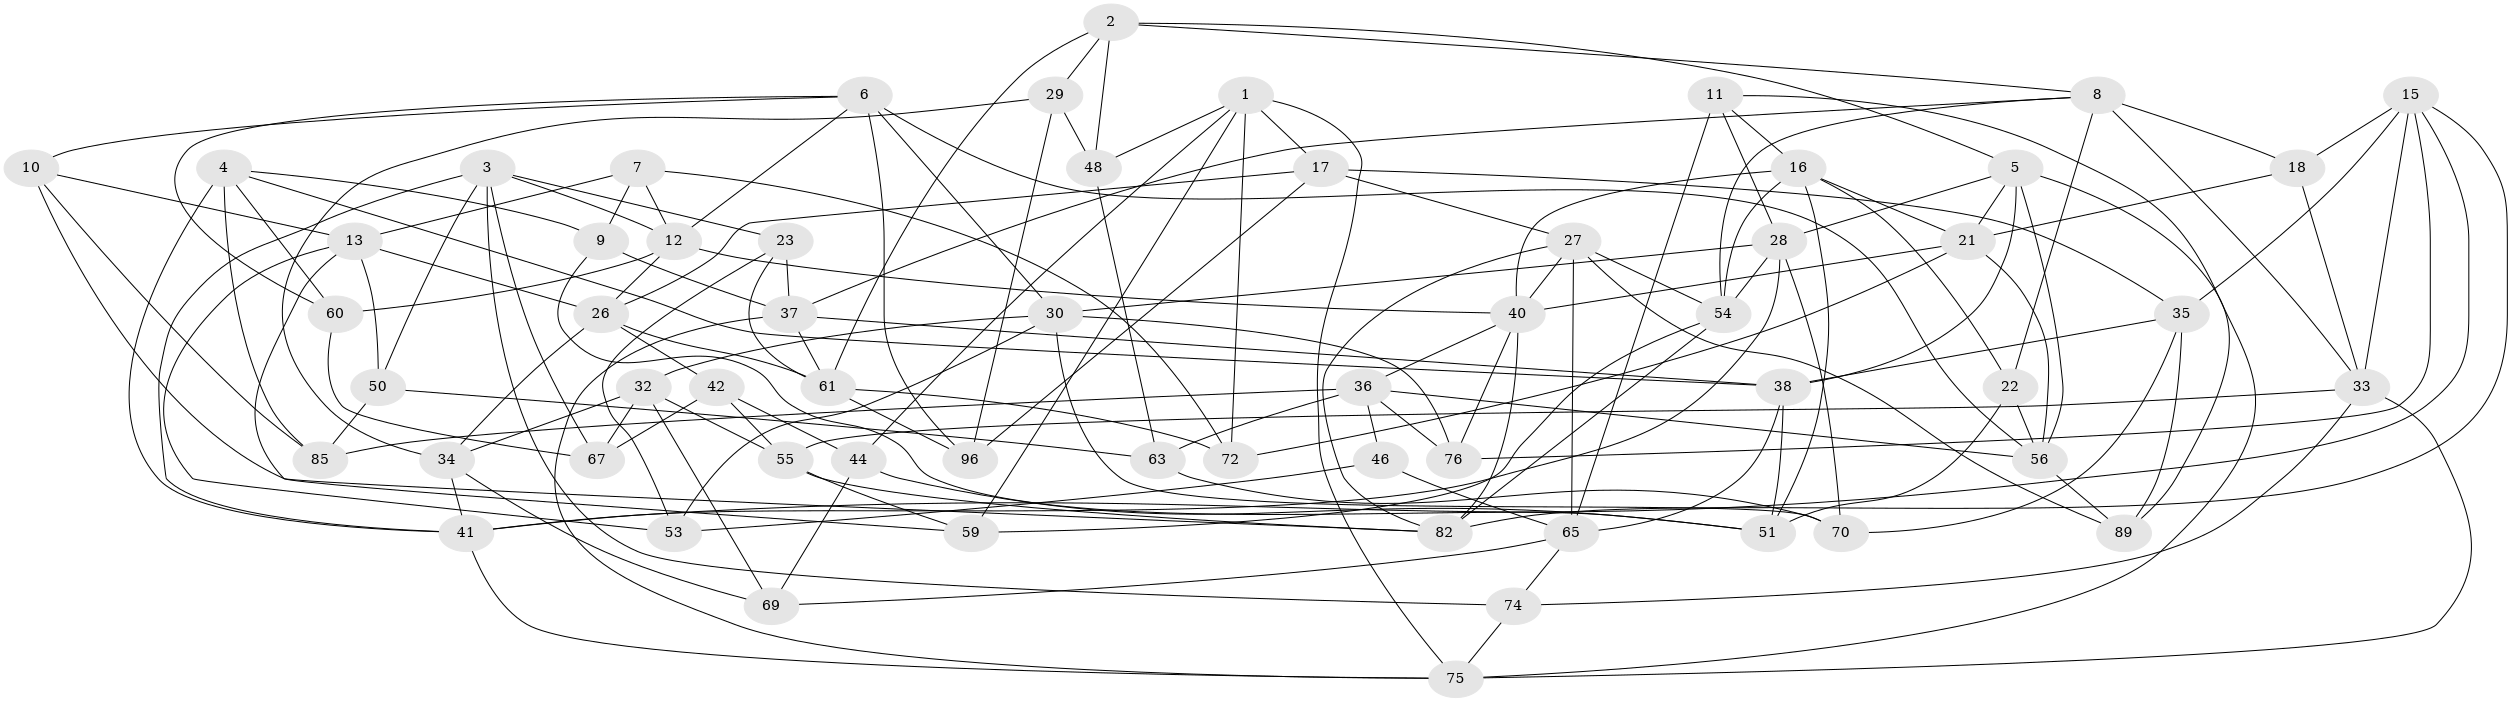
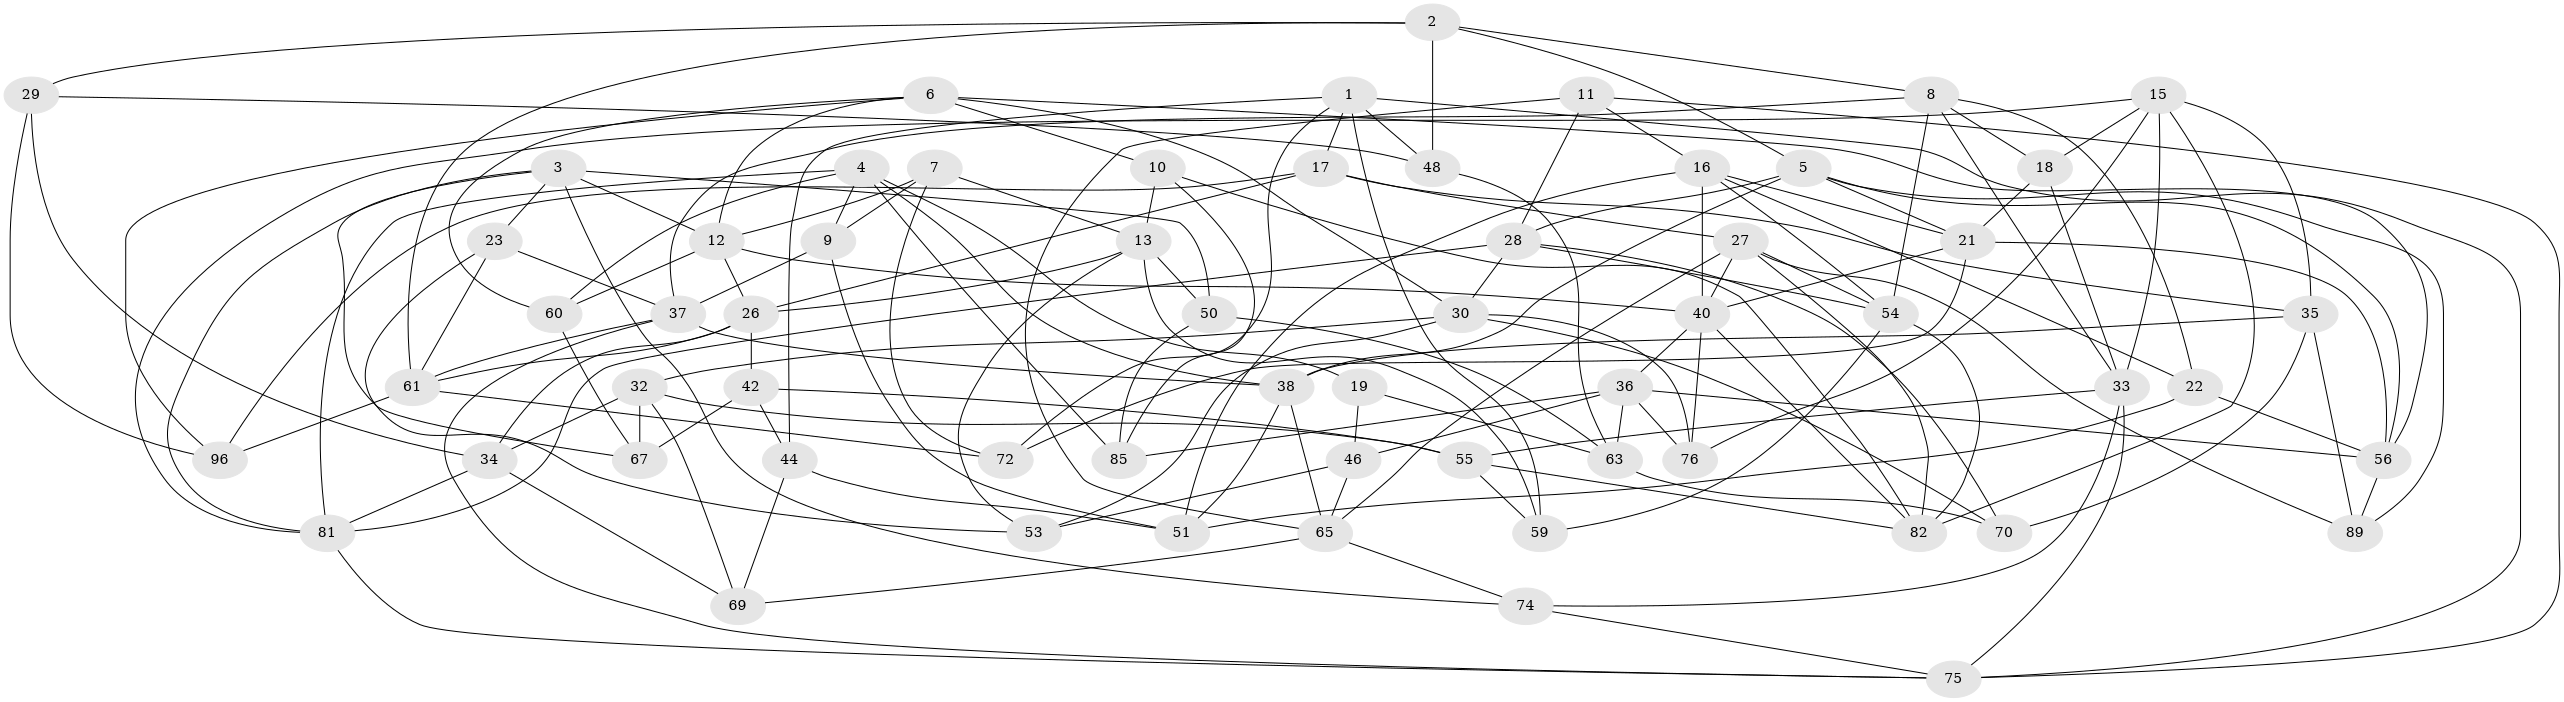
none -> (1360, 387)
(466, 533) -> (327, 533)
